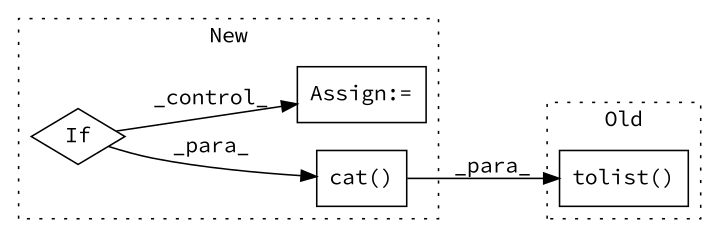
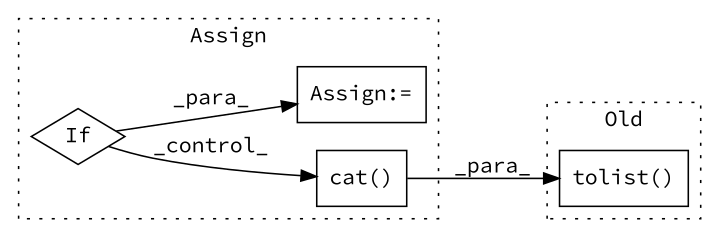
(229, 36) -> (229, 36)
(211, 99) -> (211, 99)
(211, 147) -> (211, 147)
